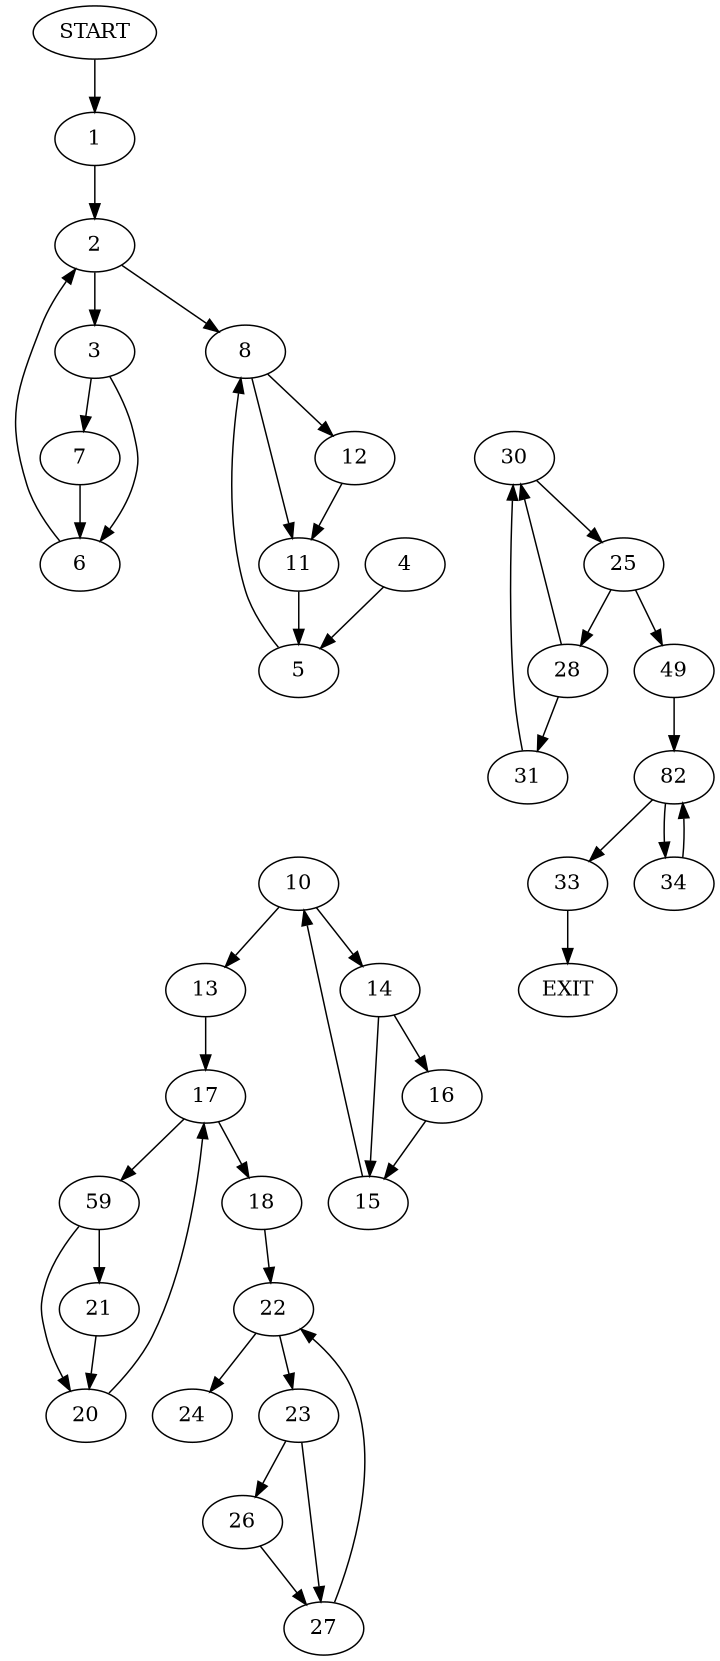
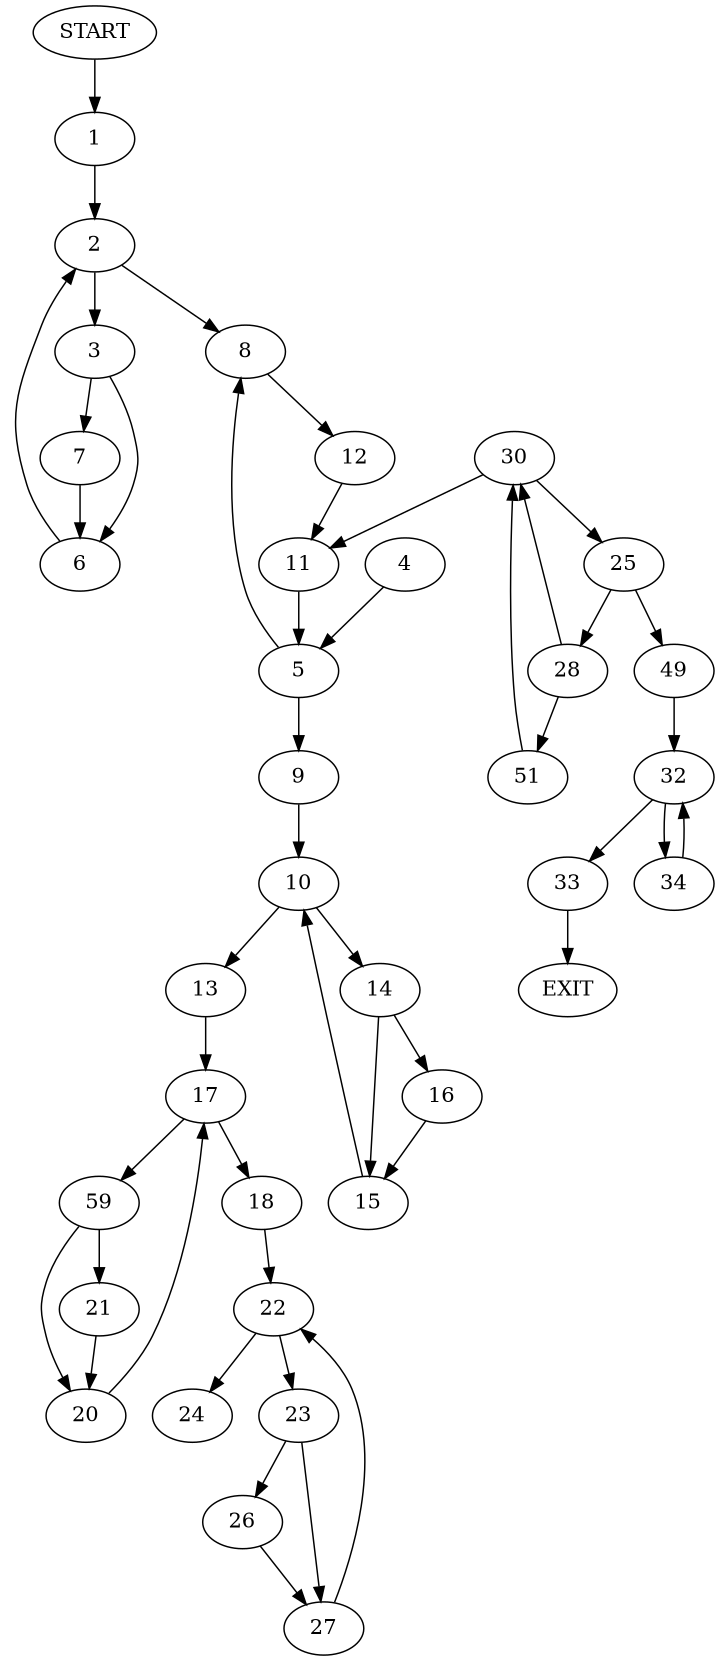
(270, 451) -> (413, 508)
none -> (299, 777)
(528, 777) -> (528, 777)
(674, 777) -> (674, 777)
